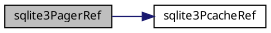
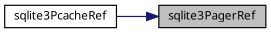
(127, 16) -> (131, 16)
